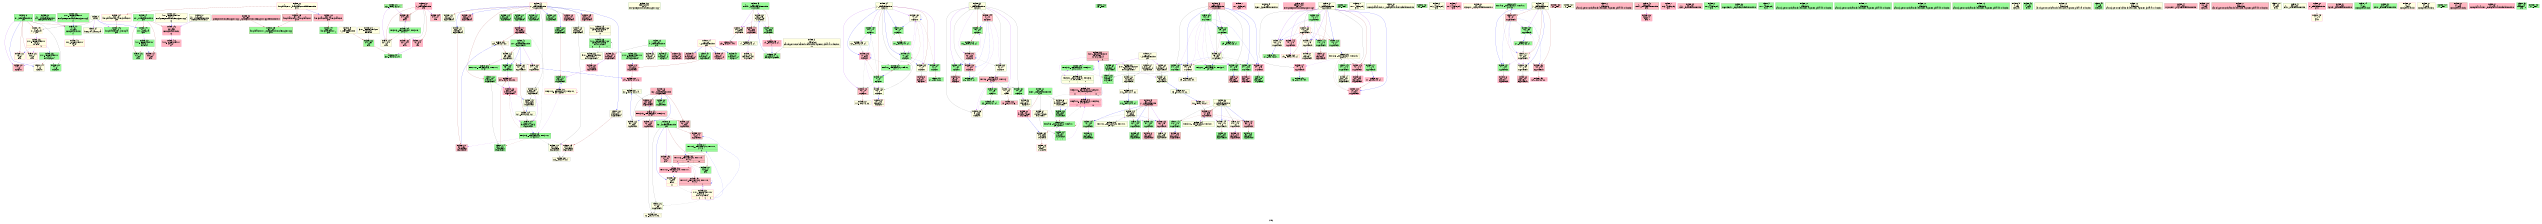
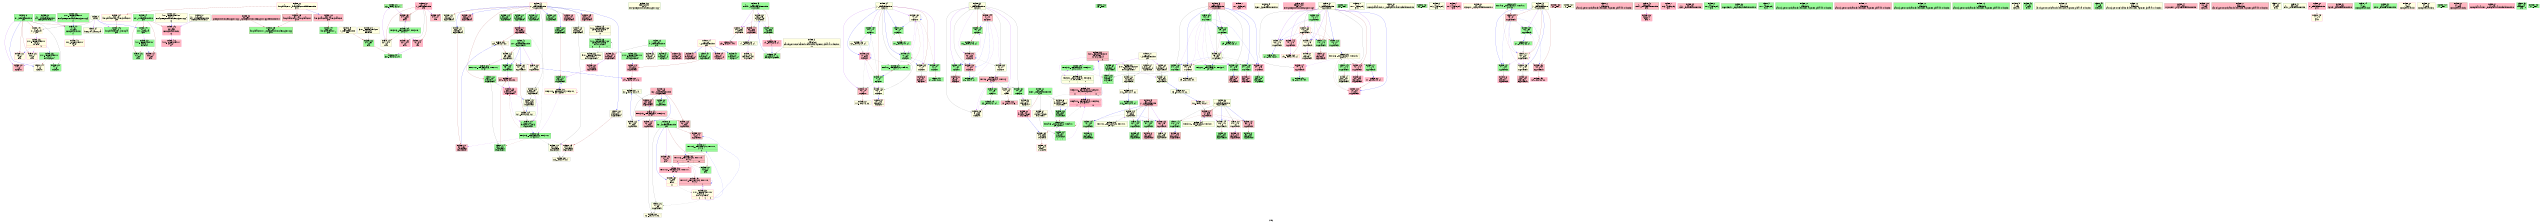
(1863, 6) -> (1863, 6)
